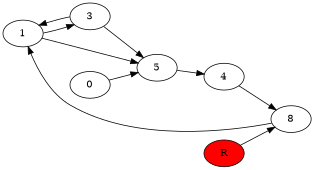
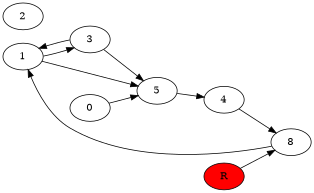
none -> (23, 16)
